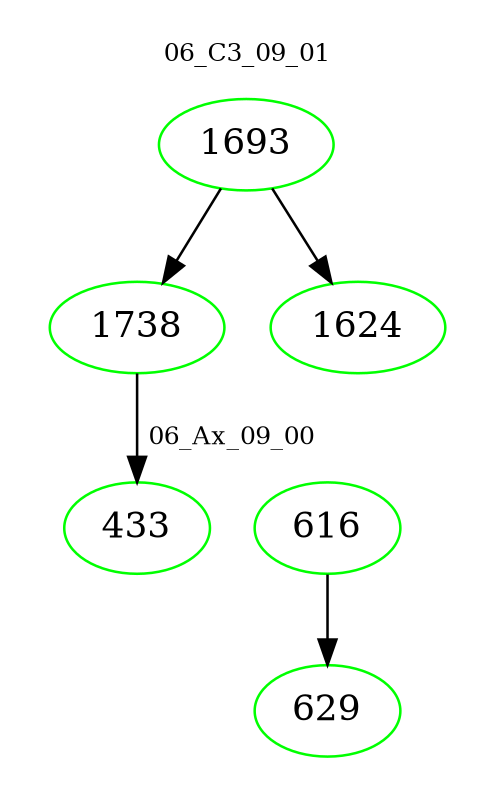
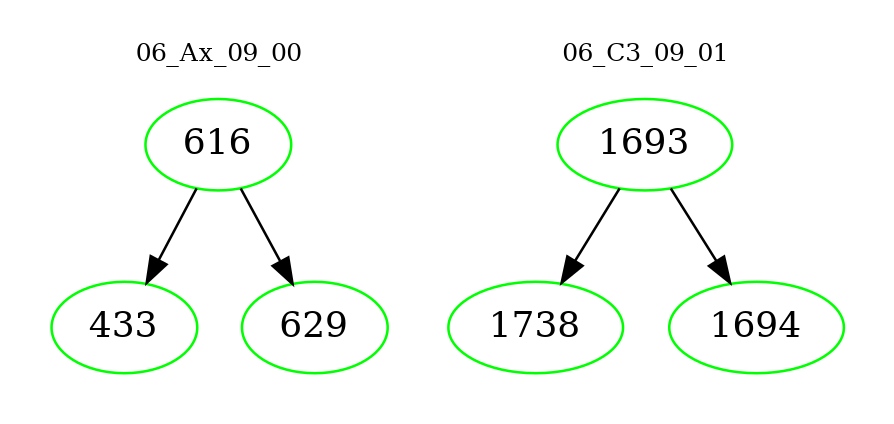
(358, 328) -> (757, 328)
(137, 429) -> (178, 224)
